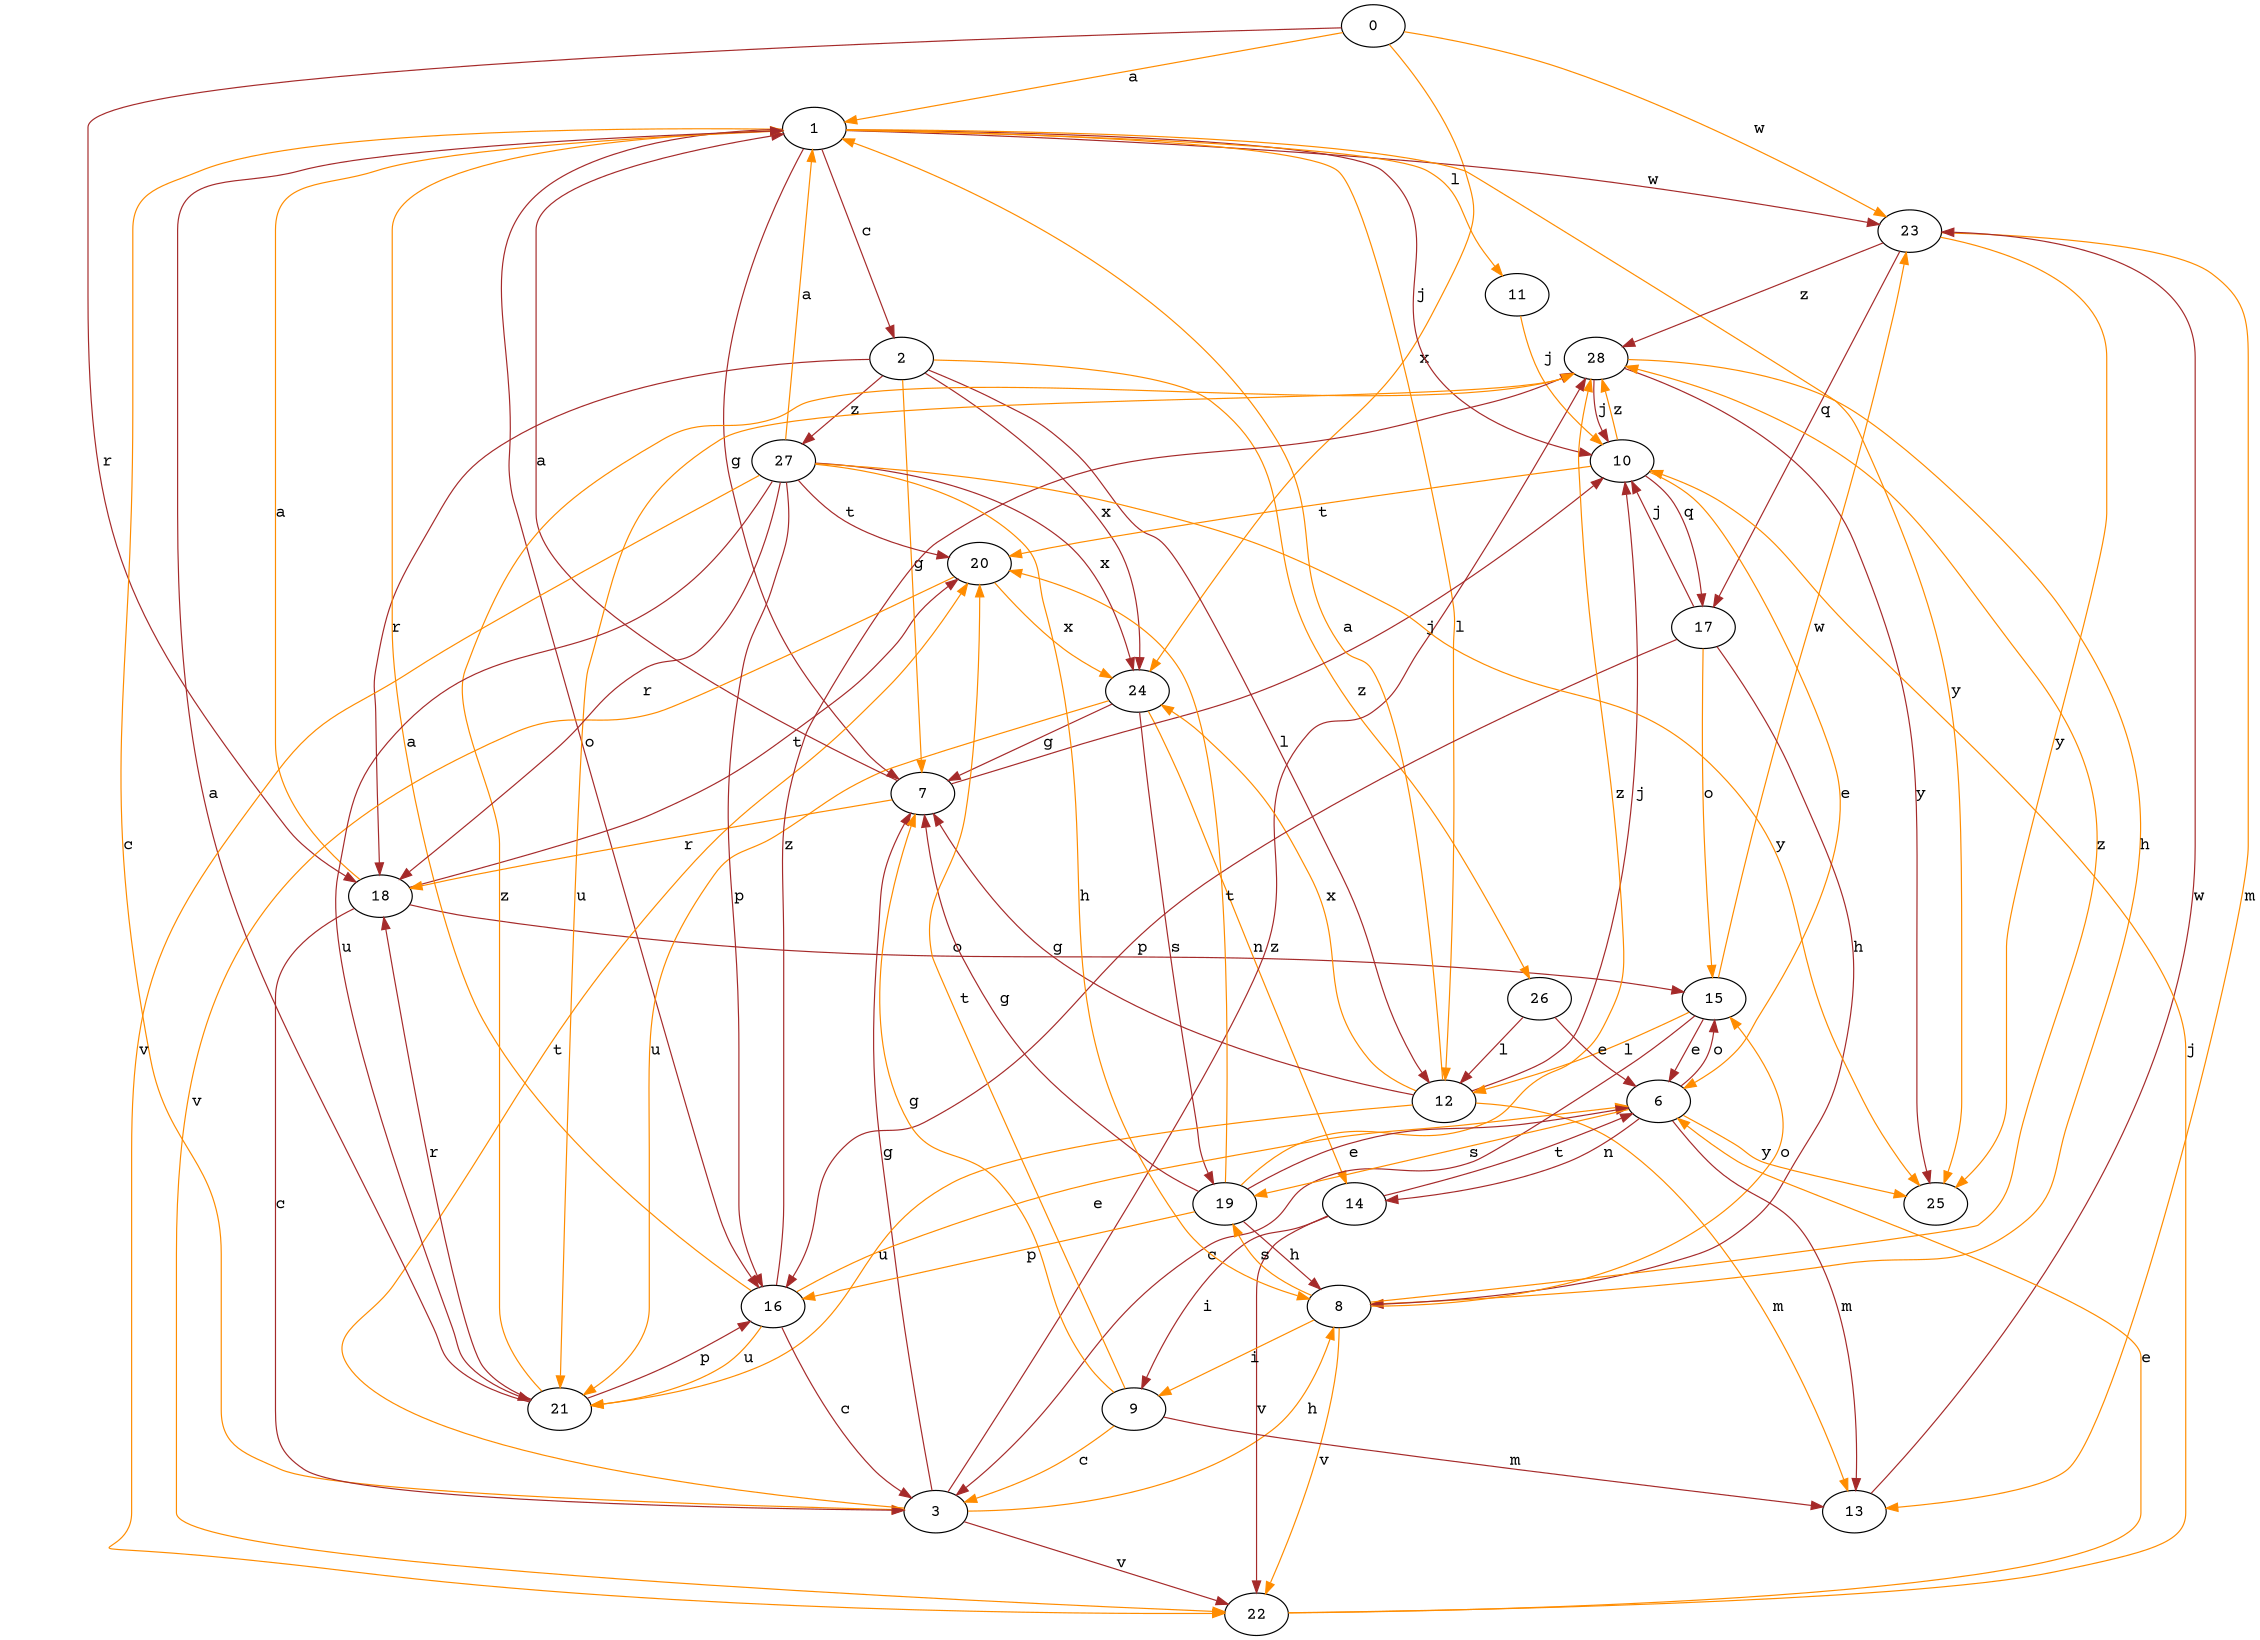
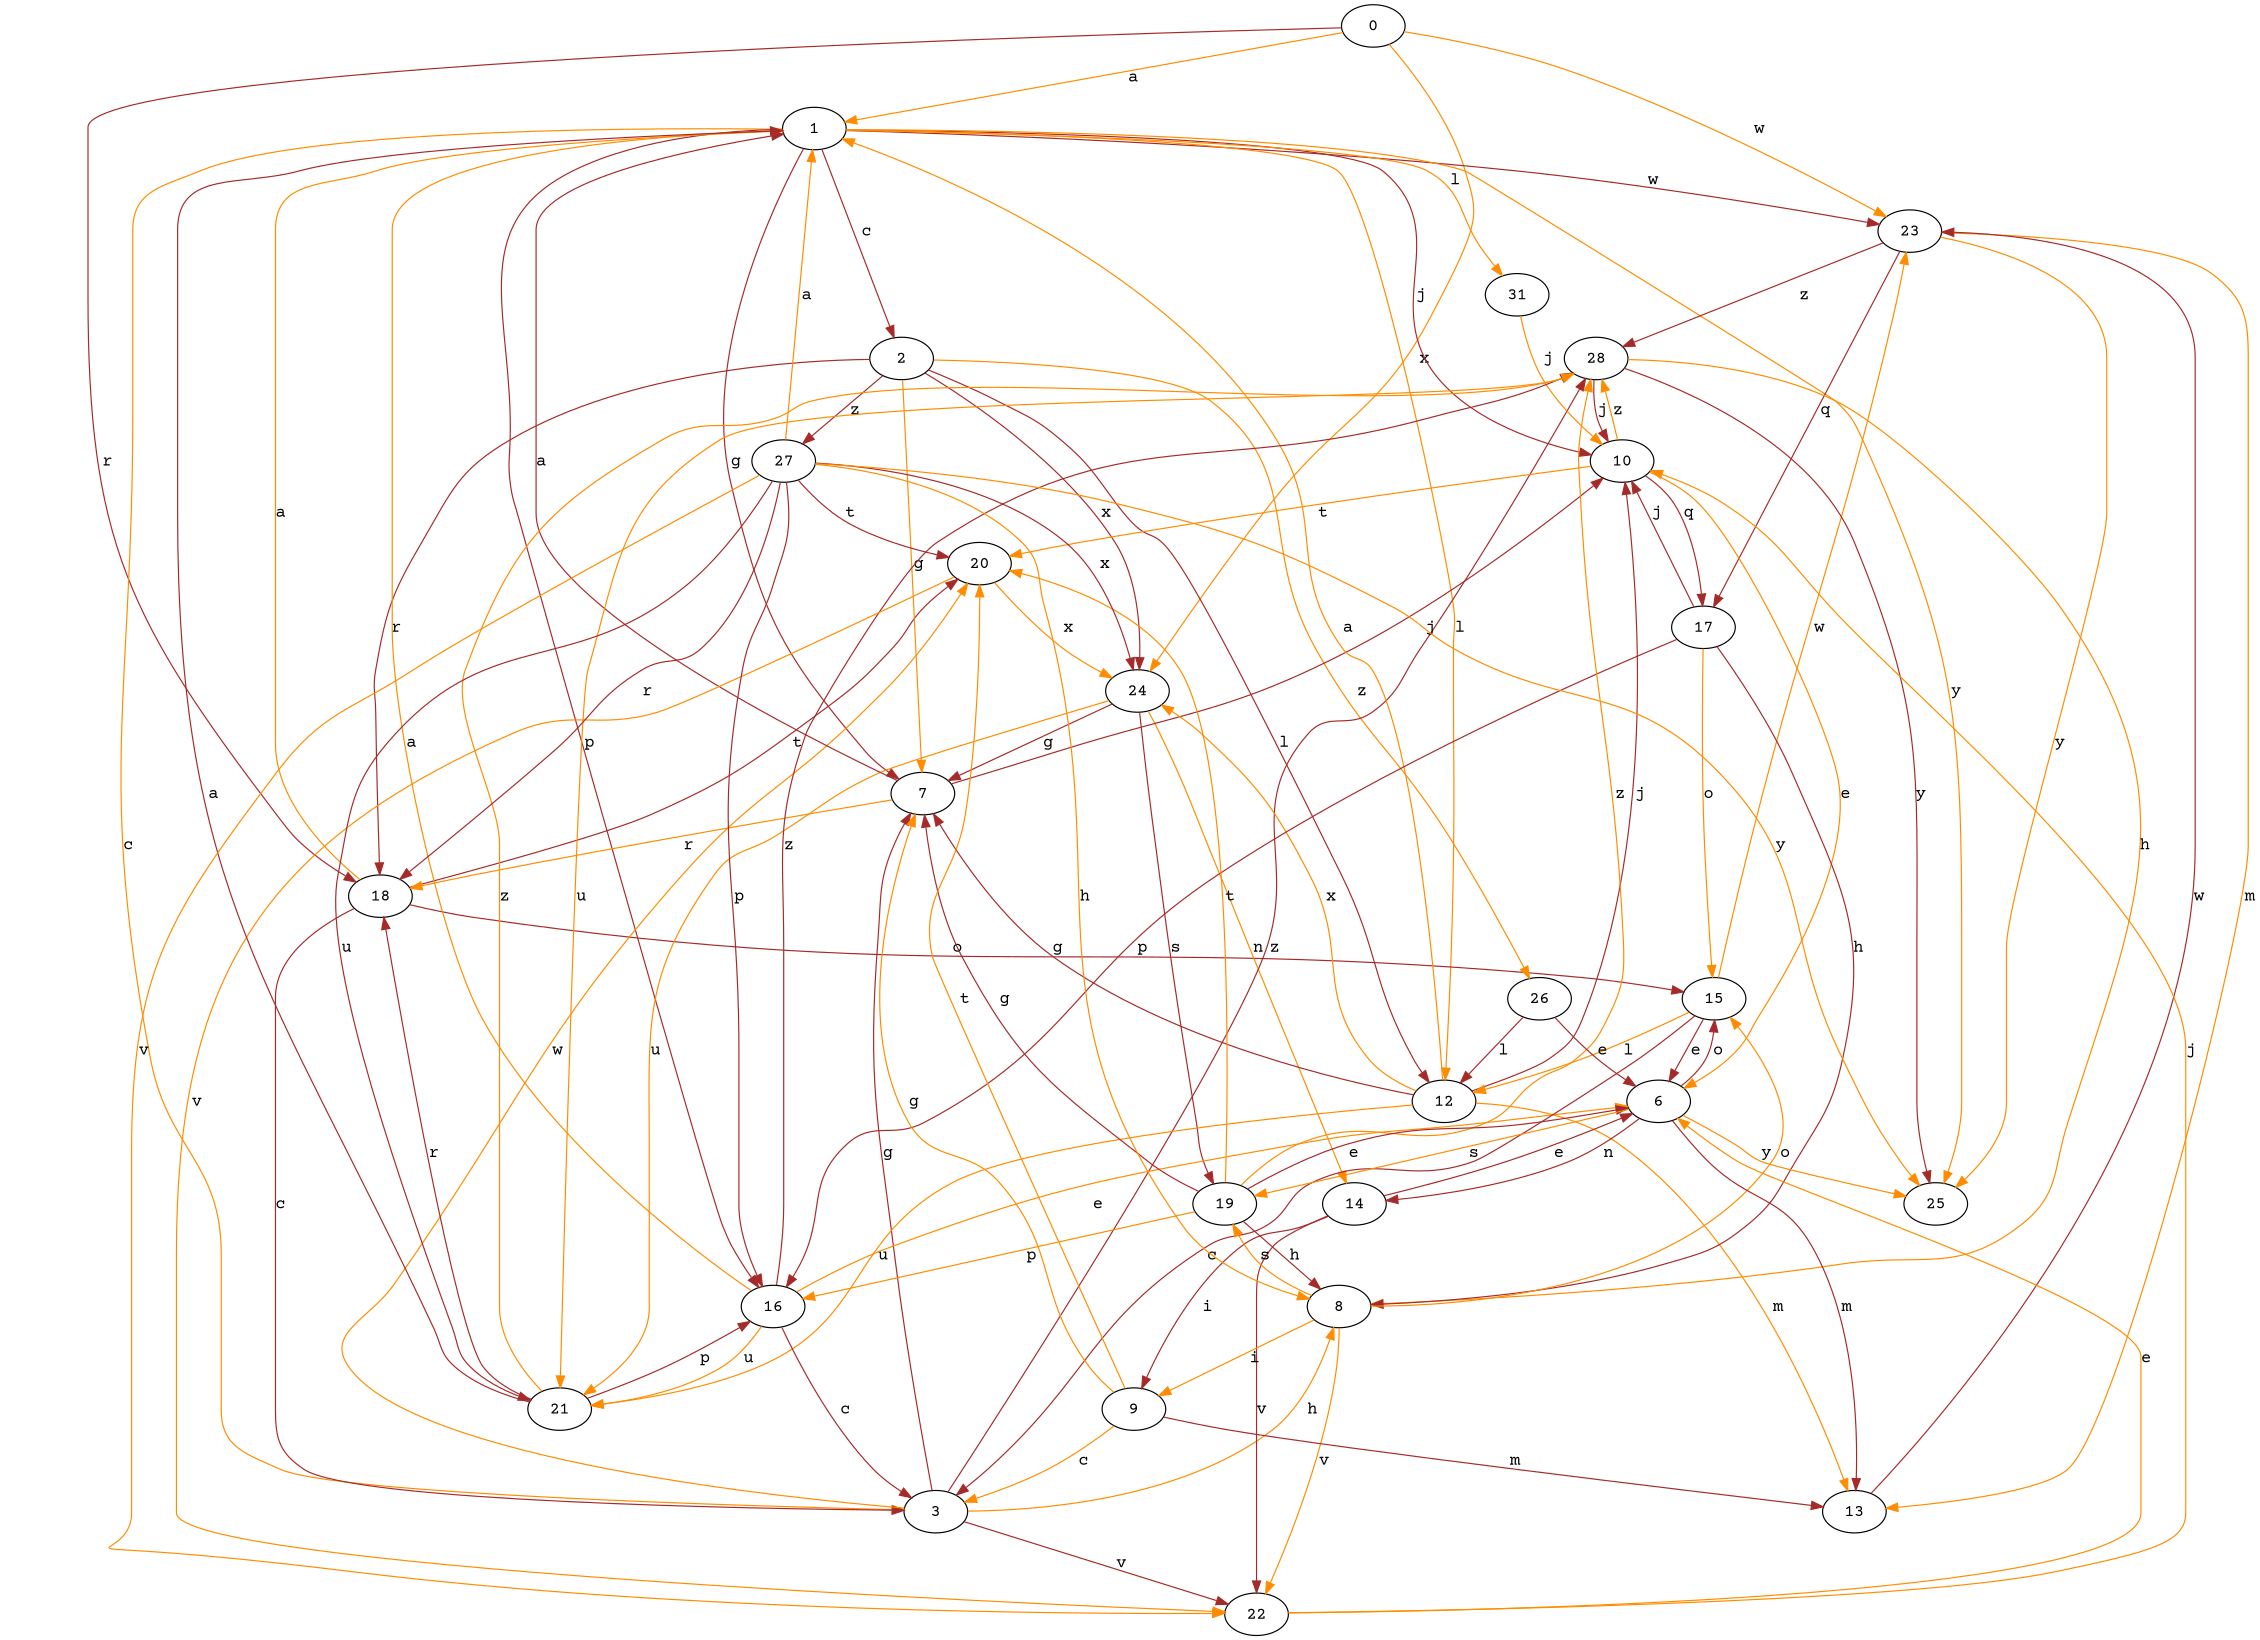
(1517, 295) -> (1517, 295)
(590, 742) -> (590, 742)
(2062, 998) -> none
(558, 1050) -> (558, 1050)
(1559, 1153) -> (1559, 1153)
